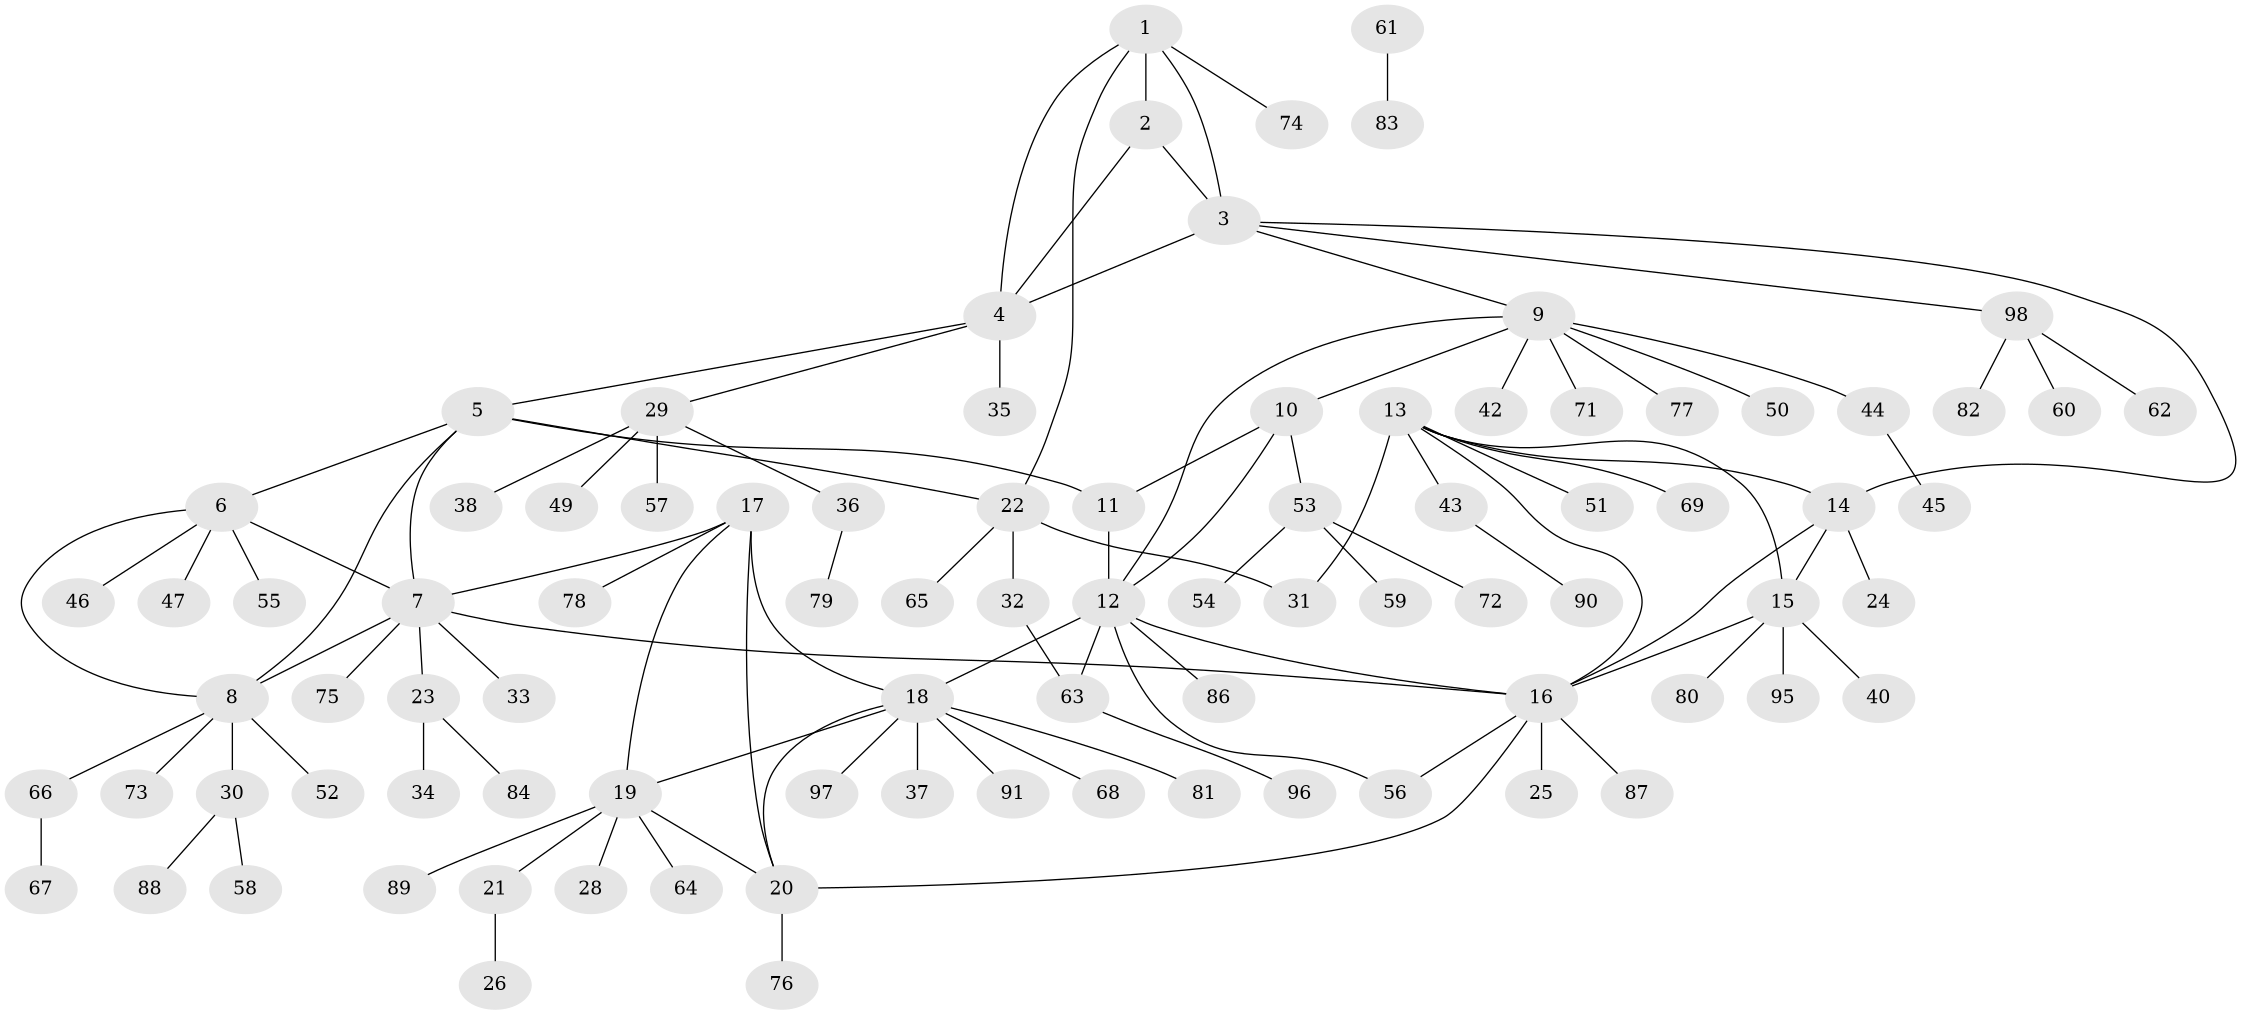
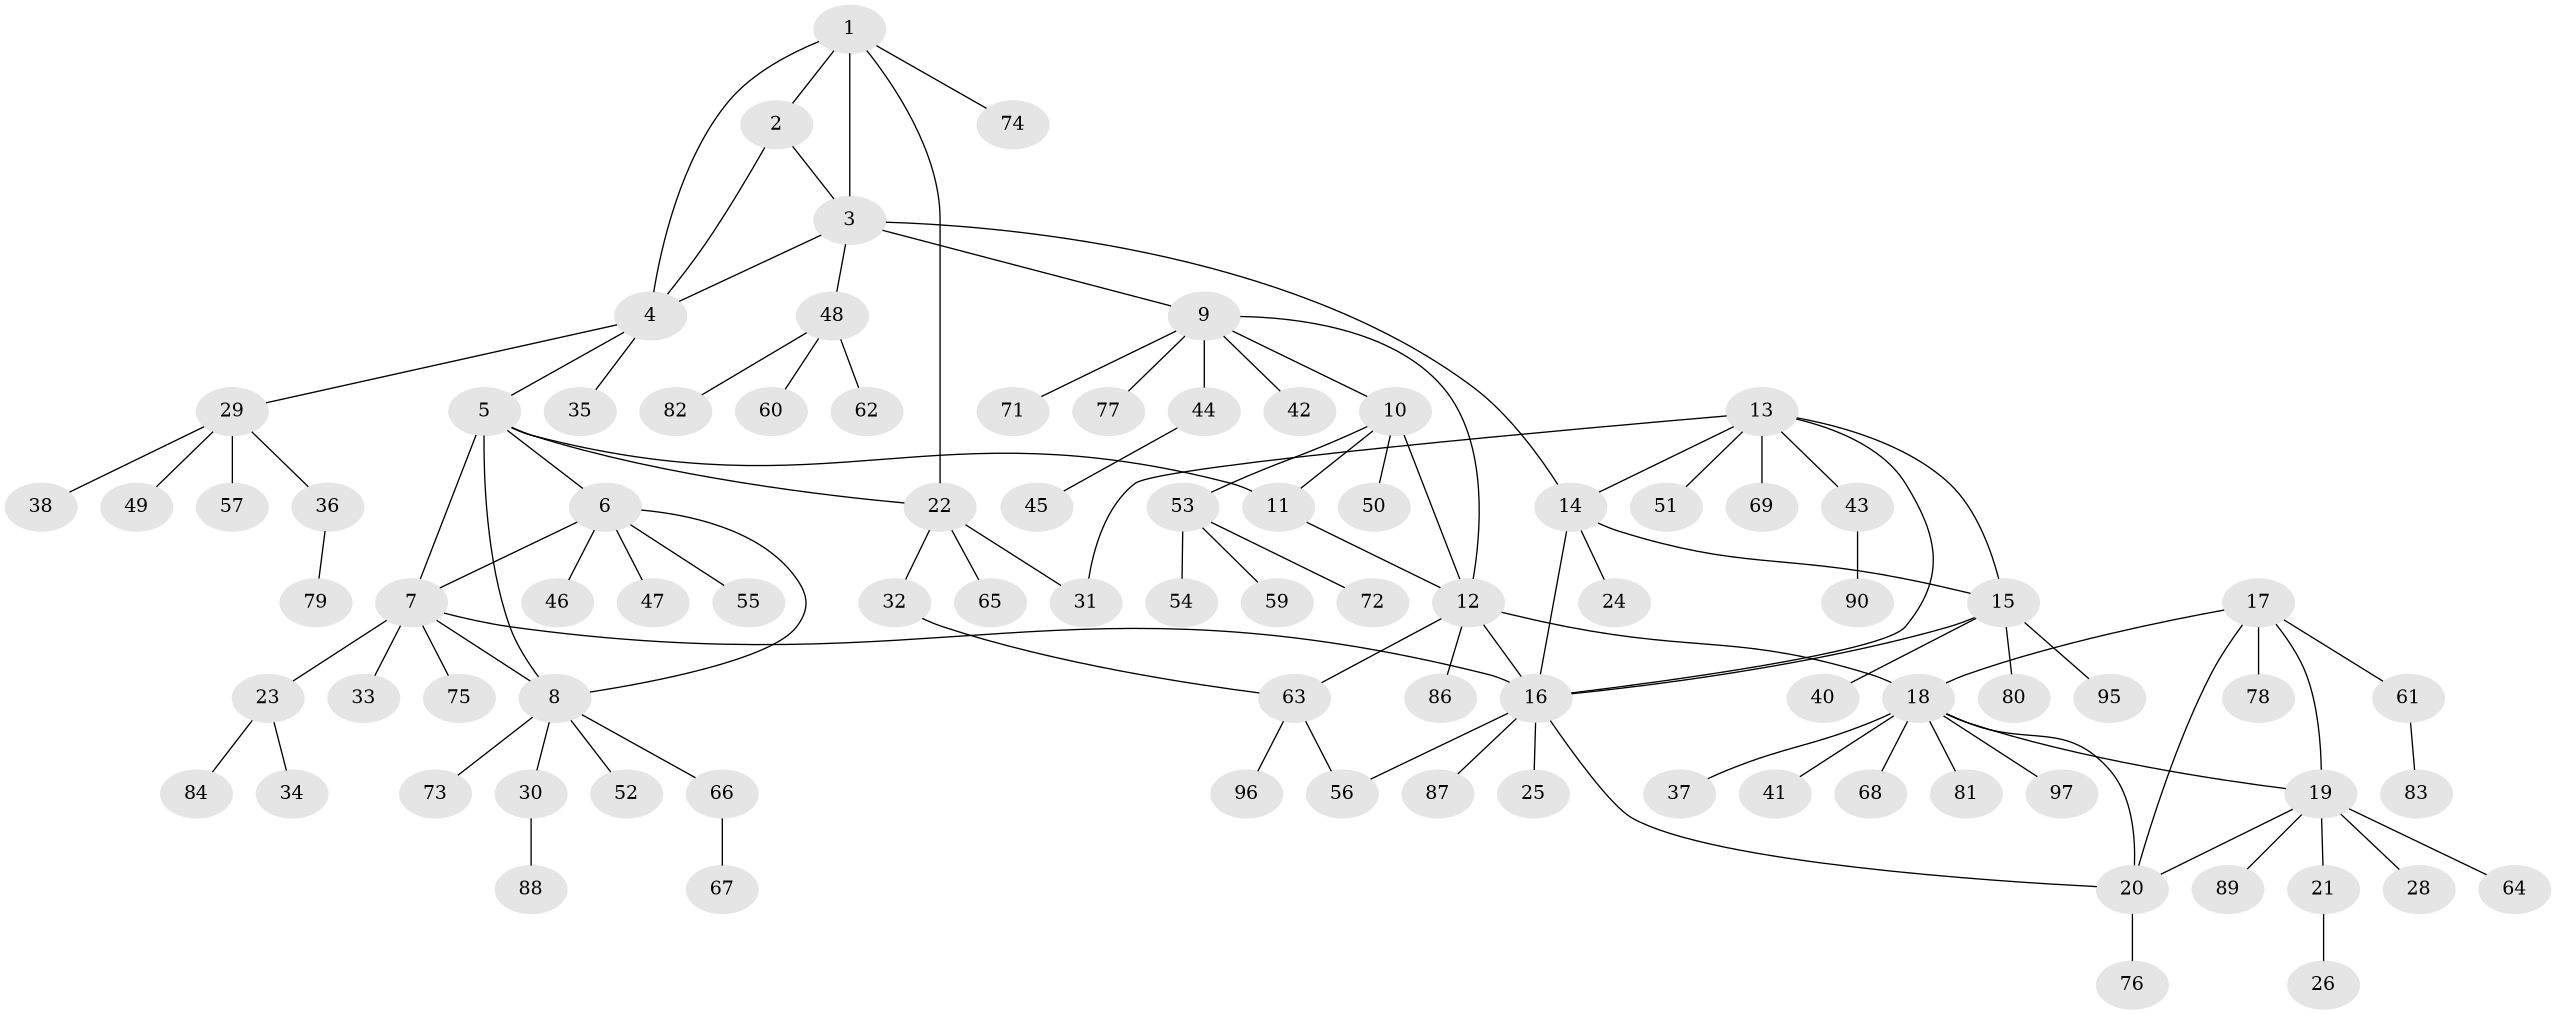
(2017, 316) -> (833, 316)
(1661, 360) -> (1385, 459)
(590, 562) -> (2333, 651)
(1197, 739) -> (1319, 746)
(1013, 794) -> (1775, 794)
(246, 890) -> none
